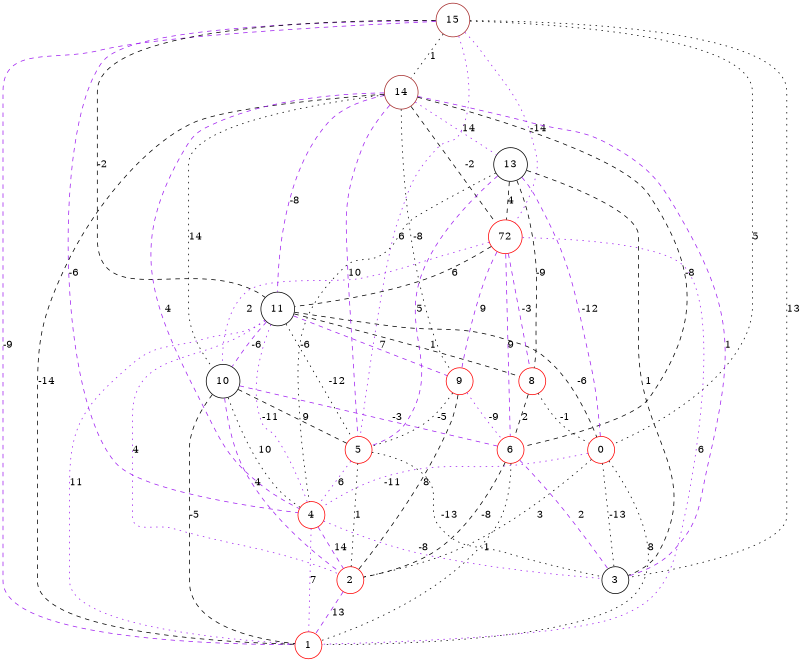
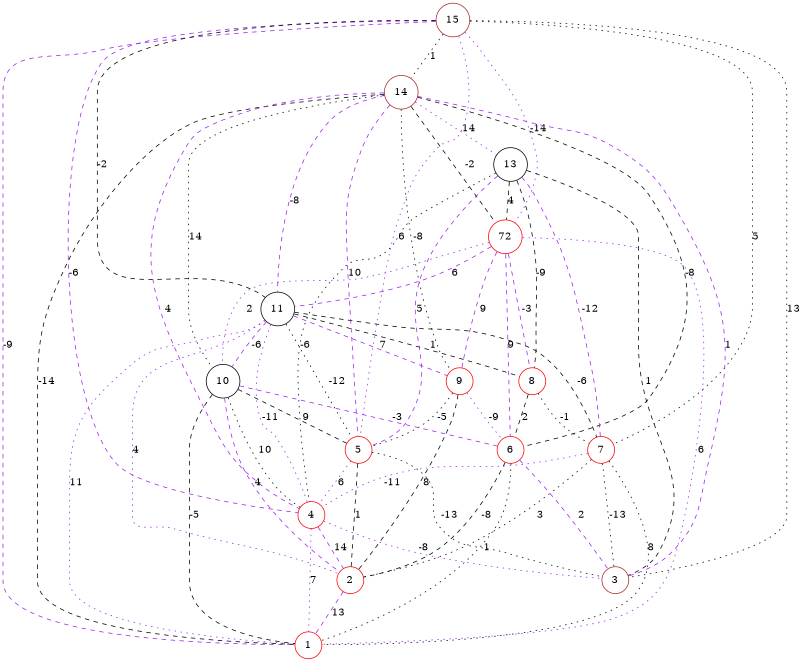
(397, 288) -> (397, 288)
(601, 450) -> (601, 450)
(354, 515) -> (354, 515)
(615, 580) -> (615, 580)
